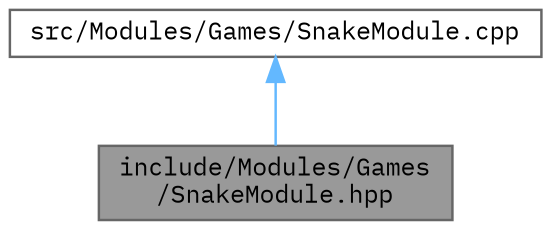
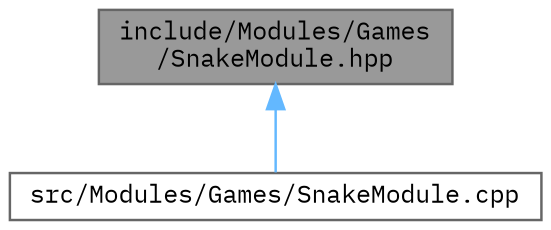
(276, 114) -> (276, 141)
